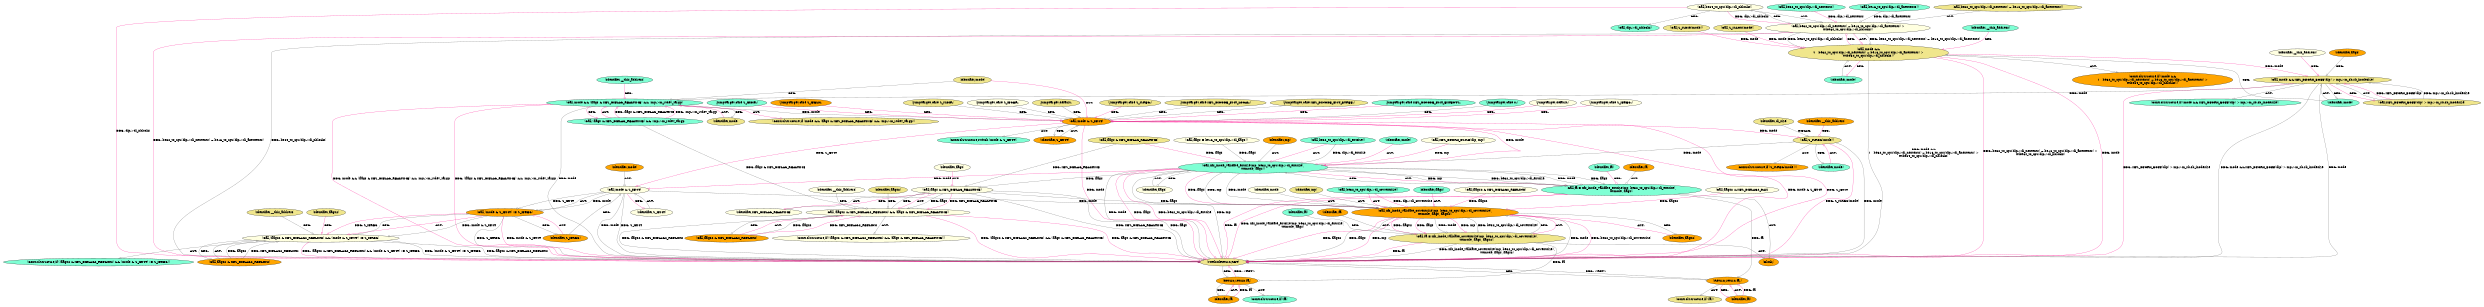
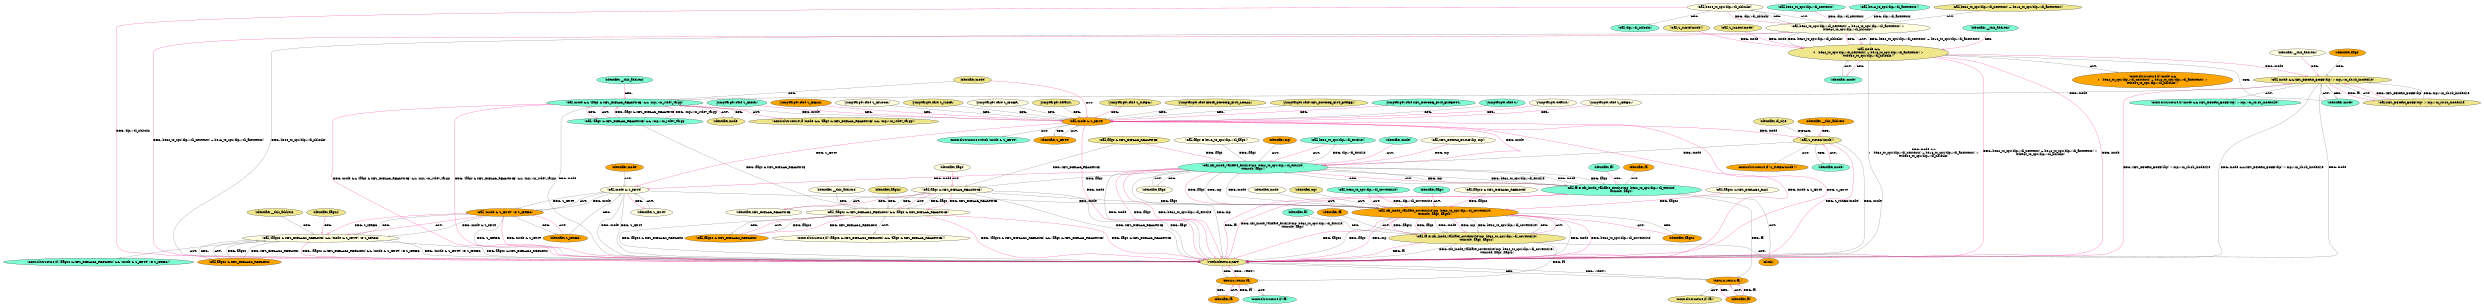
(2354, 93) -> (2354, 93)
none -> (867, 103)
(1215, 103) -> (1215, 103)
